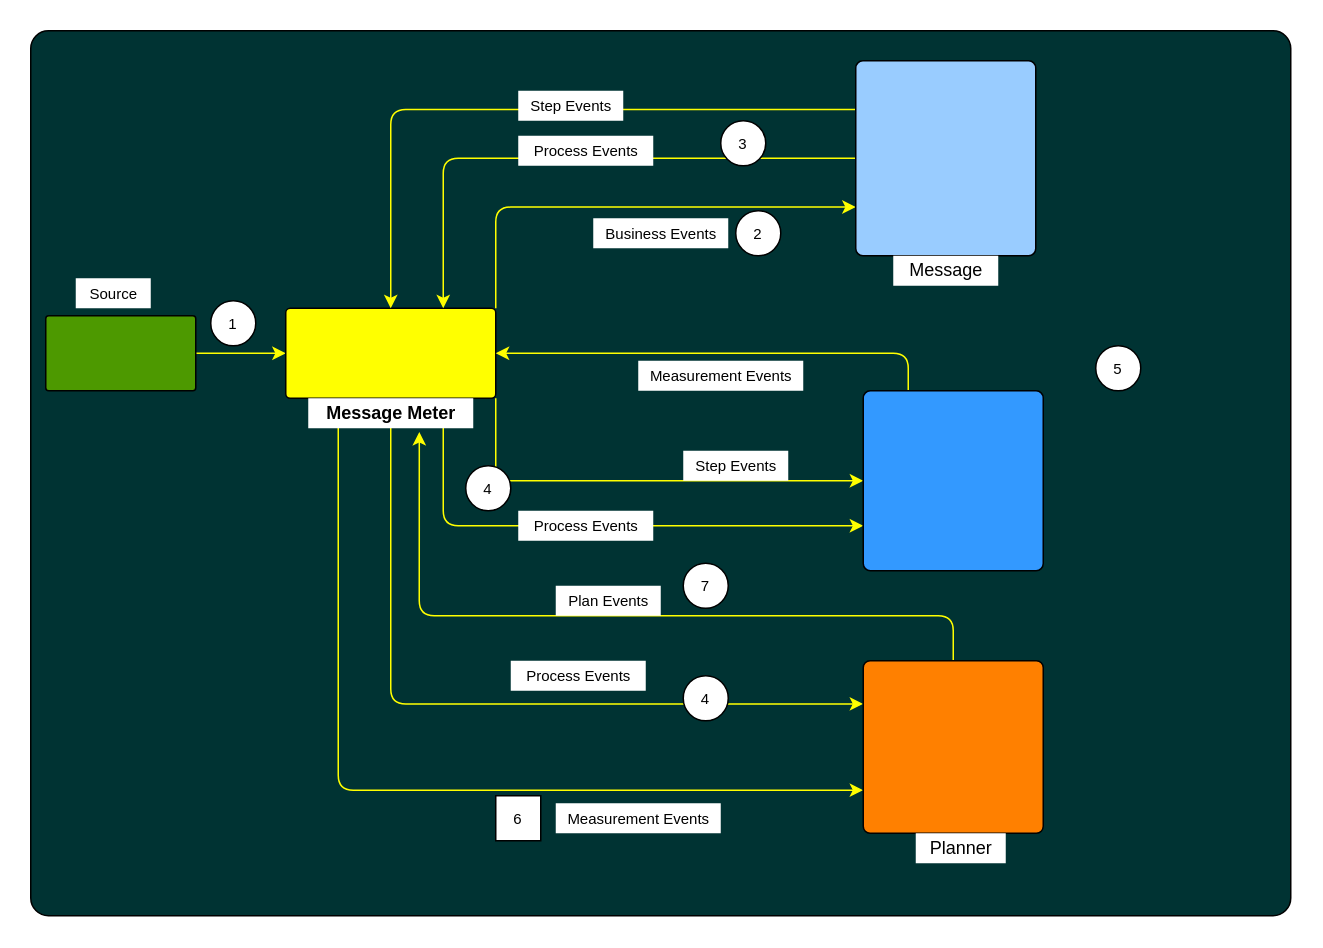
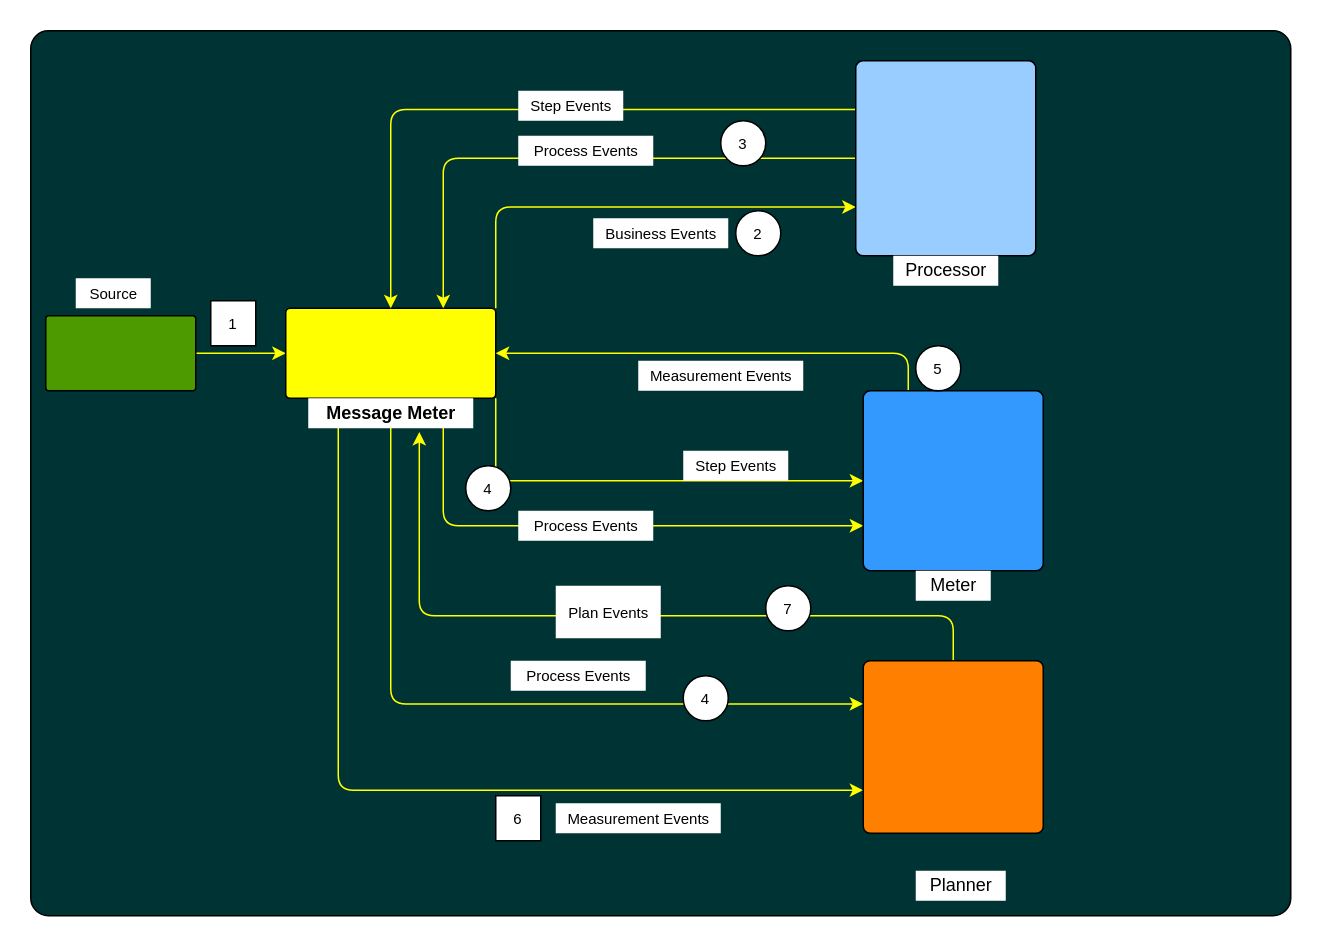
(947, 271) -> (947, 271)
(233, 323) -> (233, 323)
(1118, 368) -> (938, 368)
(706, 586) -> (788, 608)
none -> (953, 586)
(608, 601) -> (608, 612)
(961, 848) -> (961, 886)
